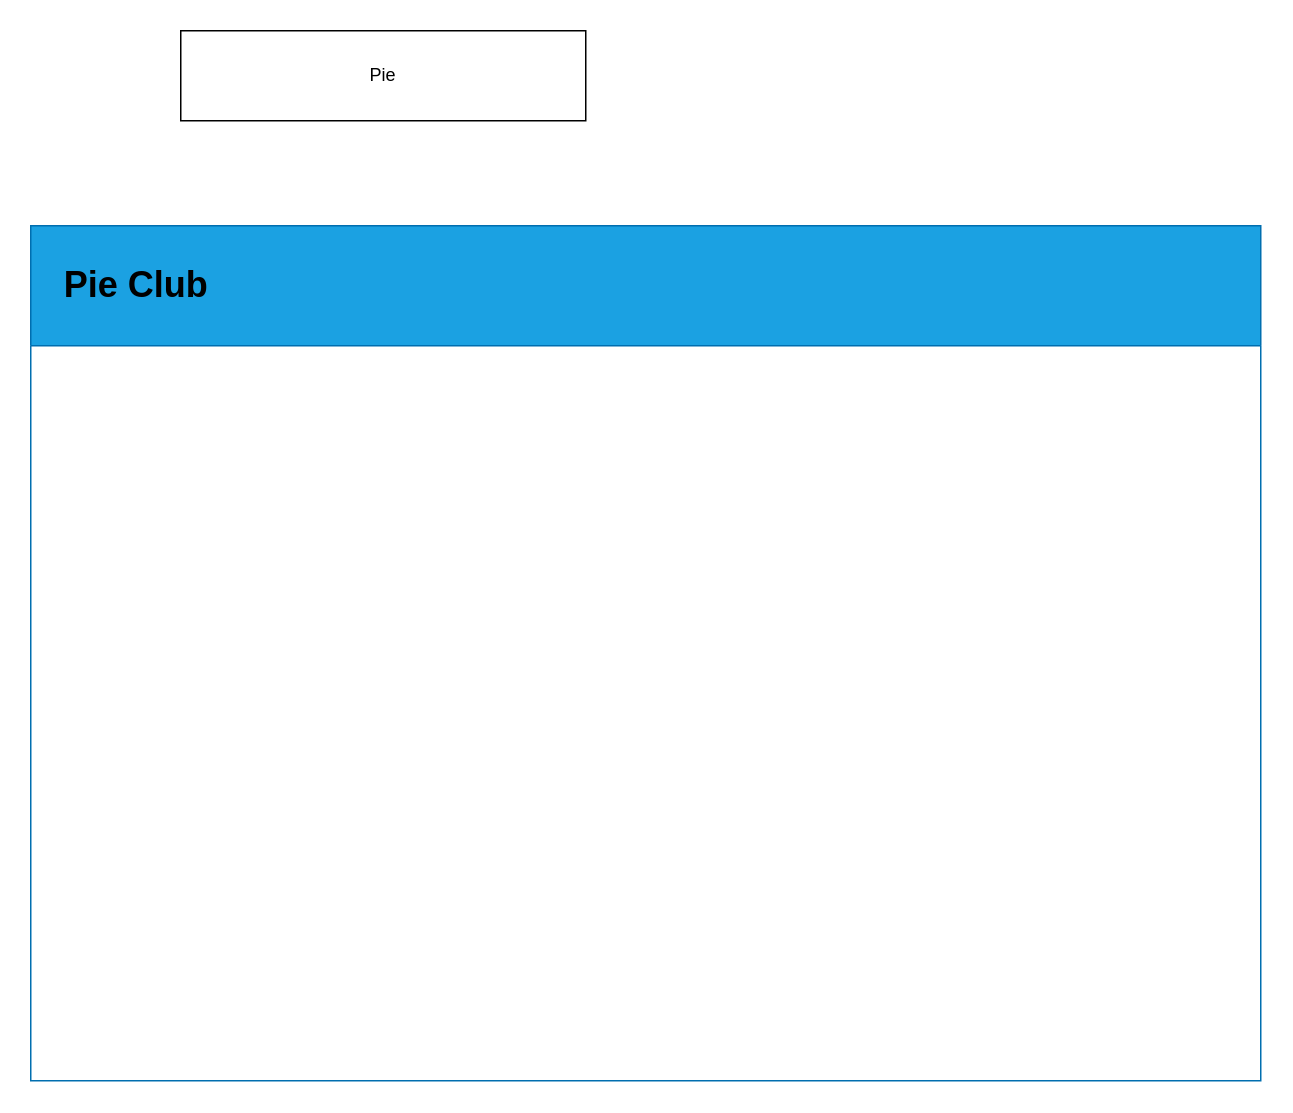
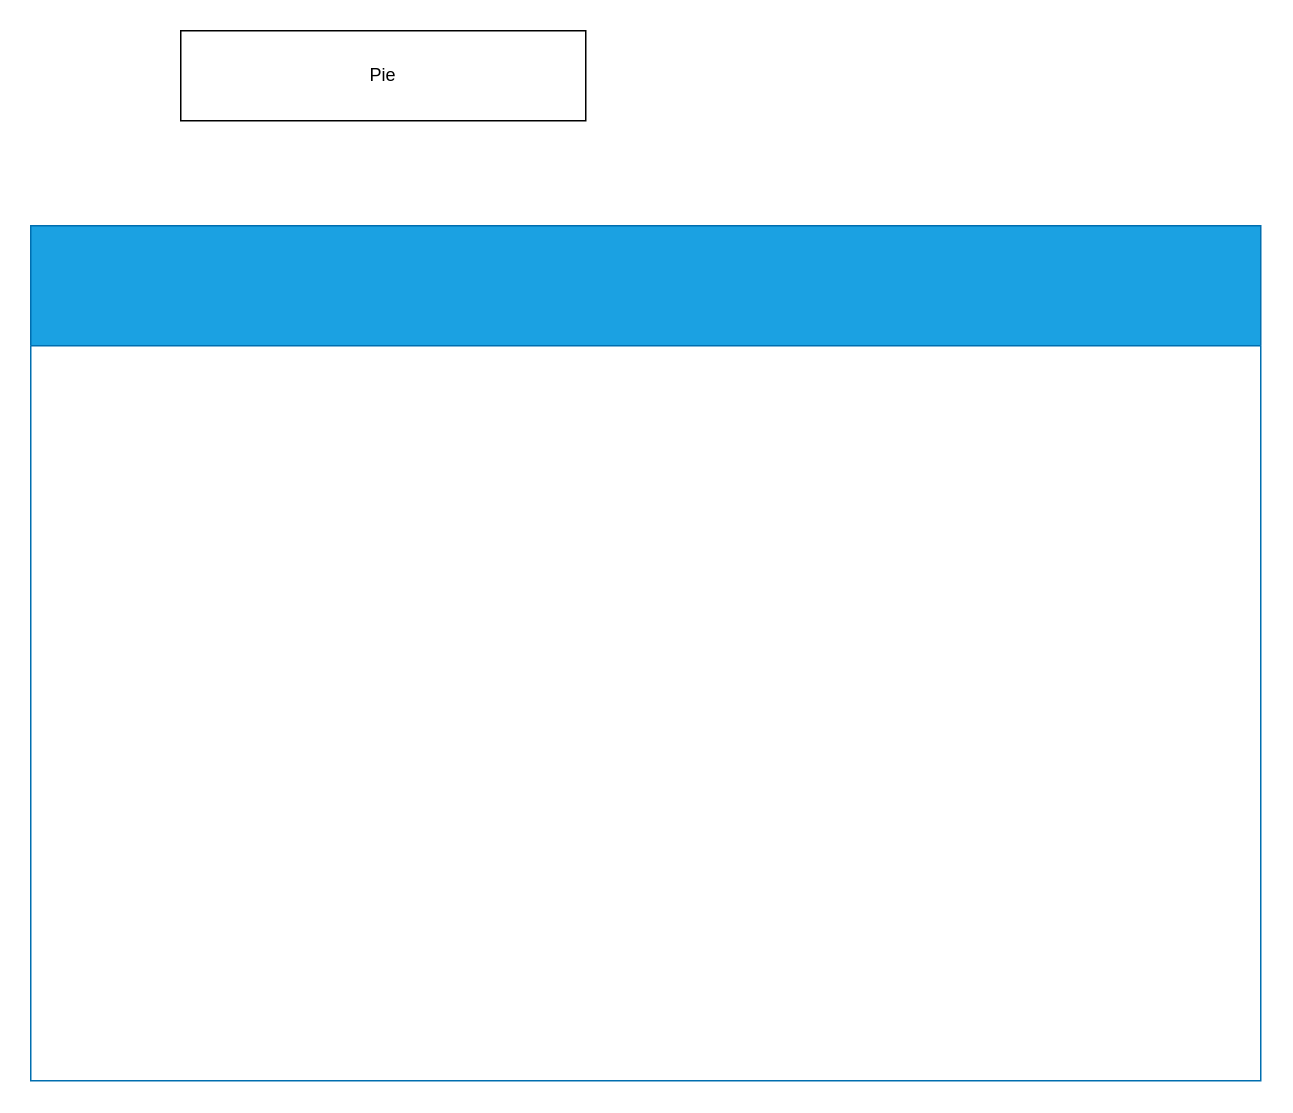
(136, 286) -> none
